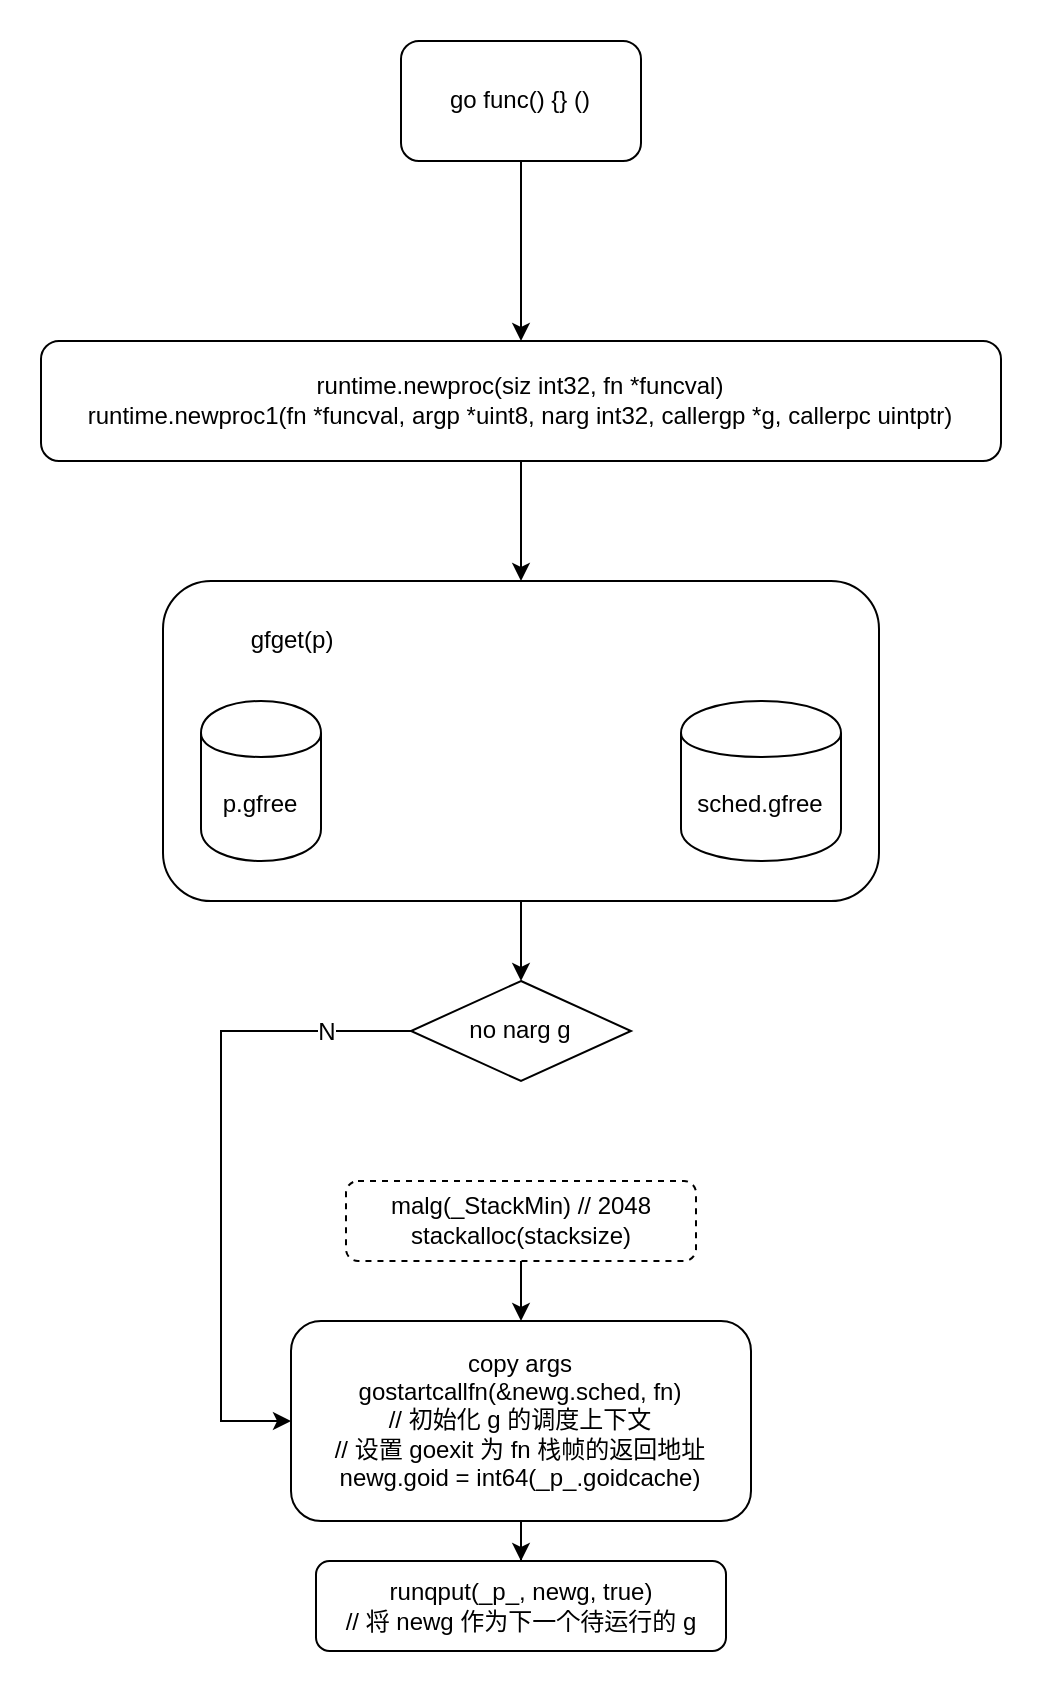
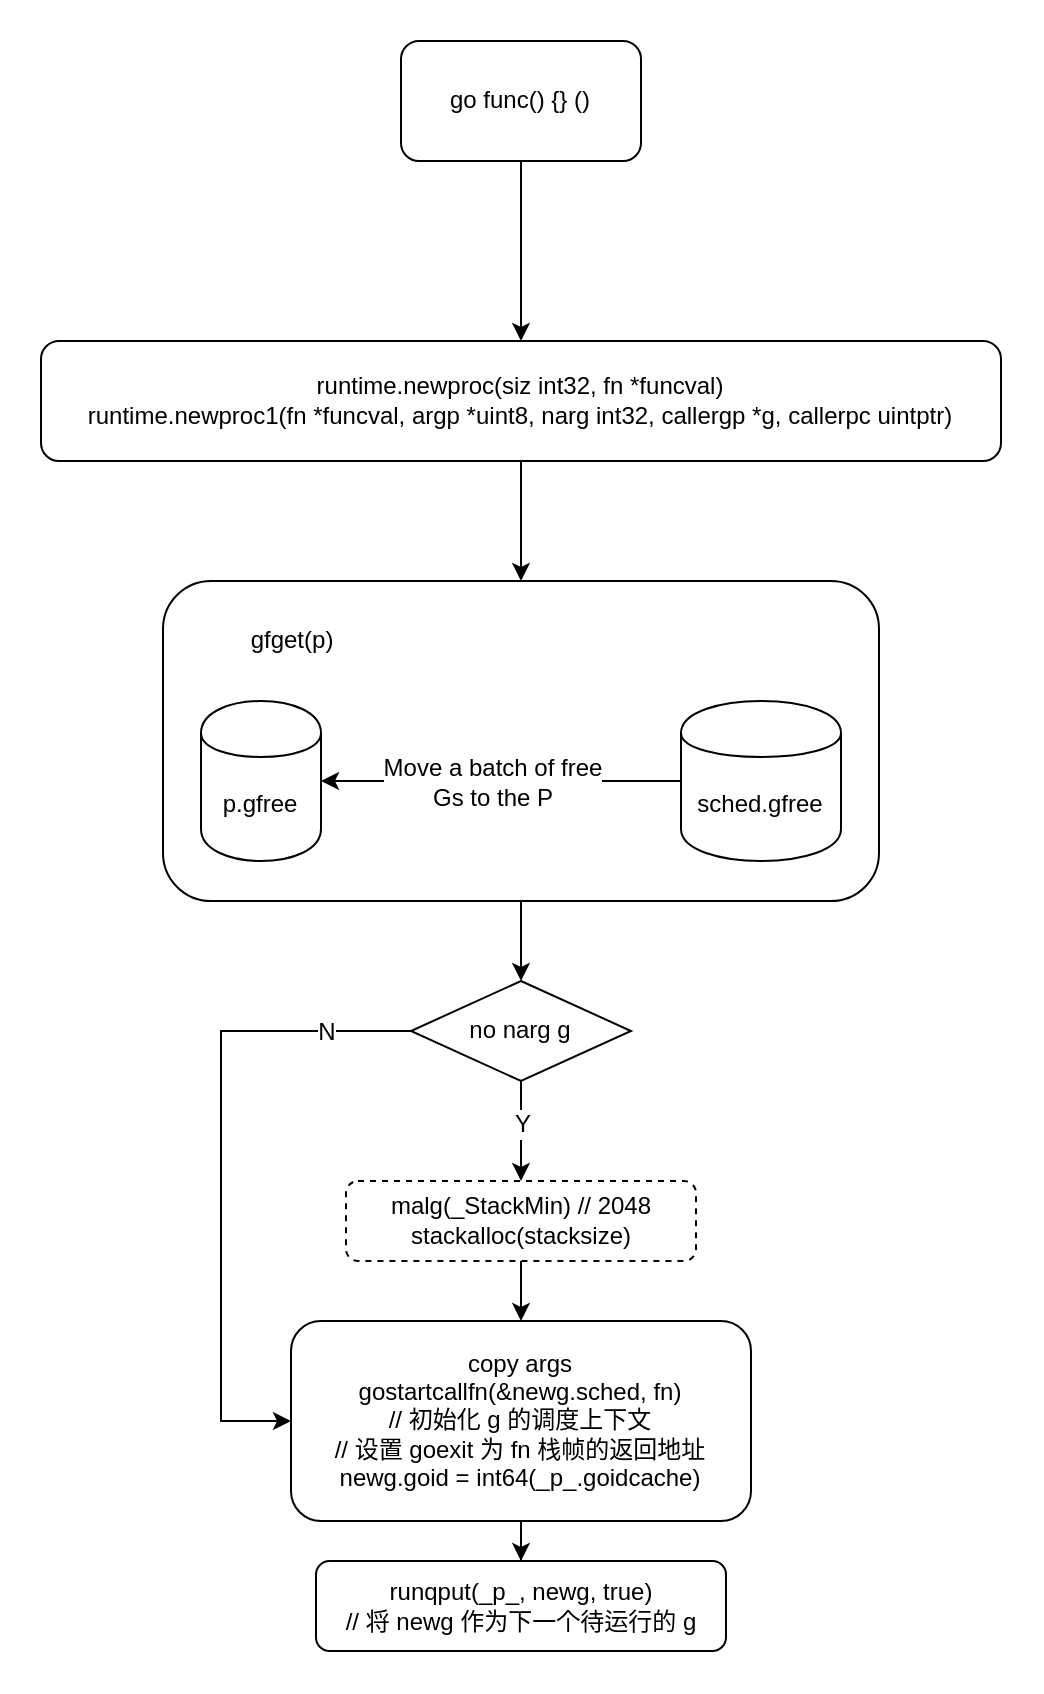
none -> (641, 781)
none -> (521, 1124)
